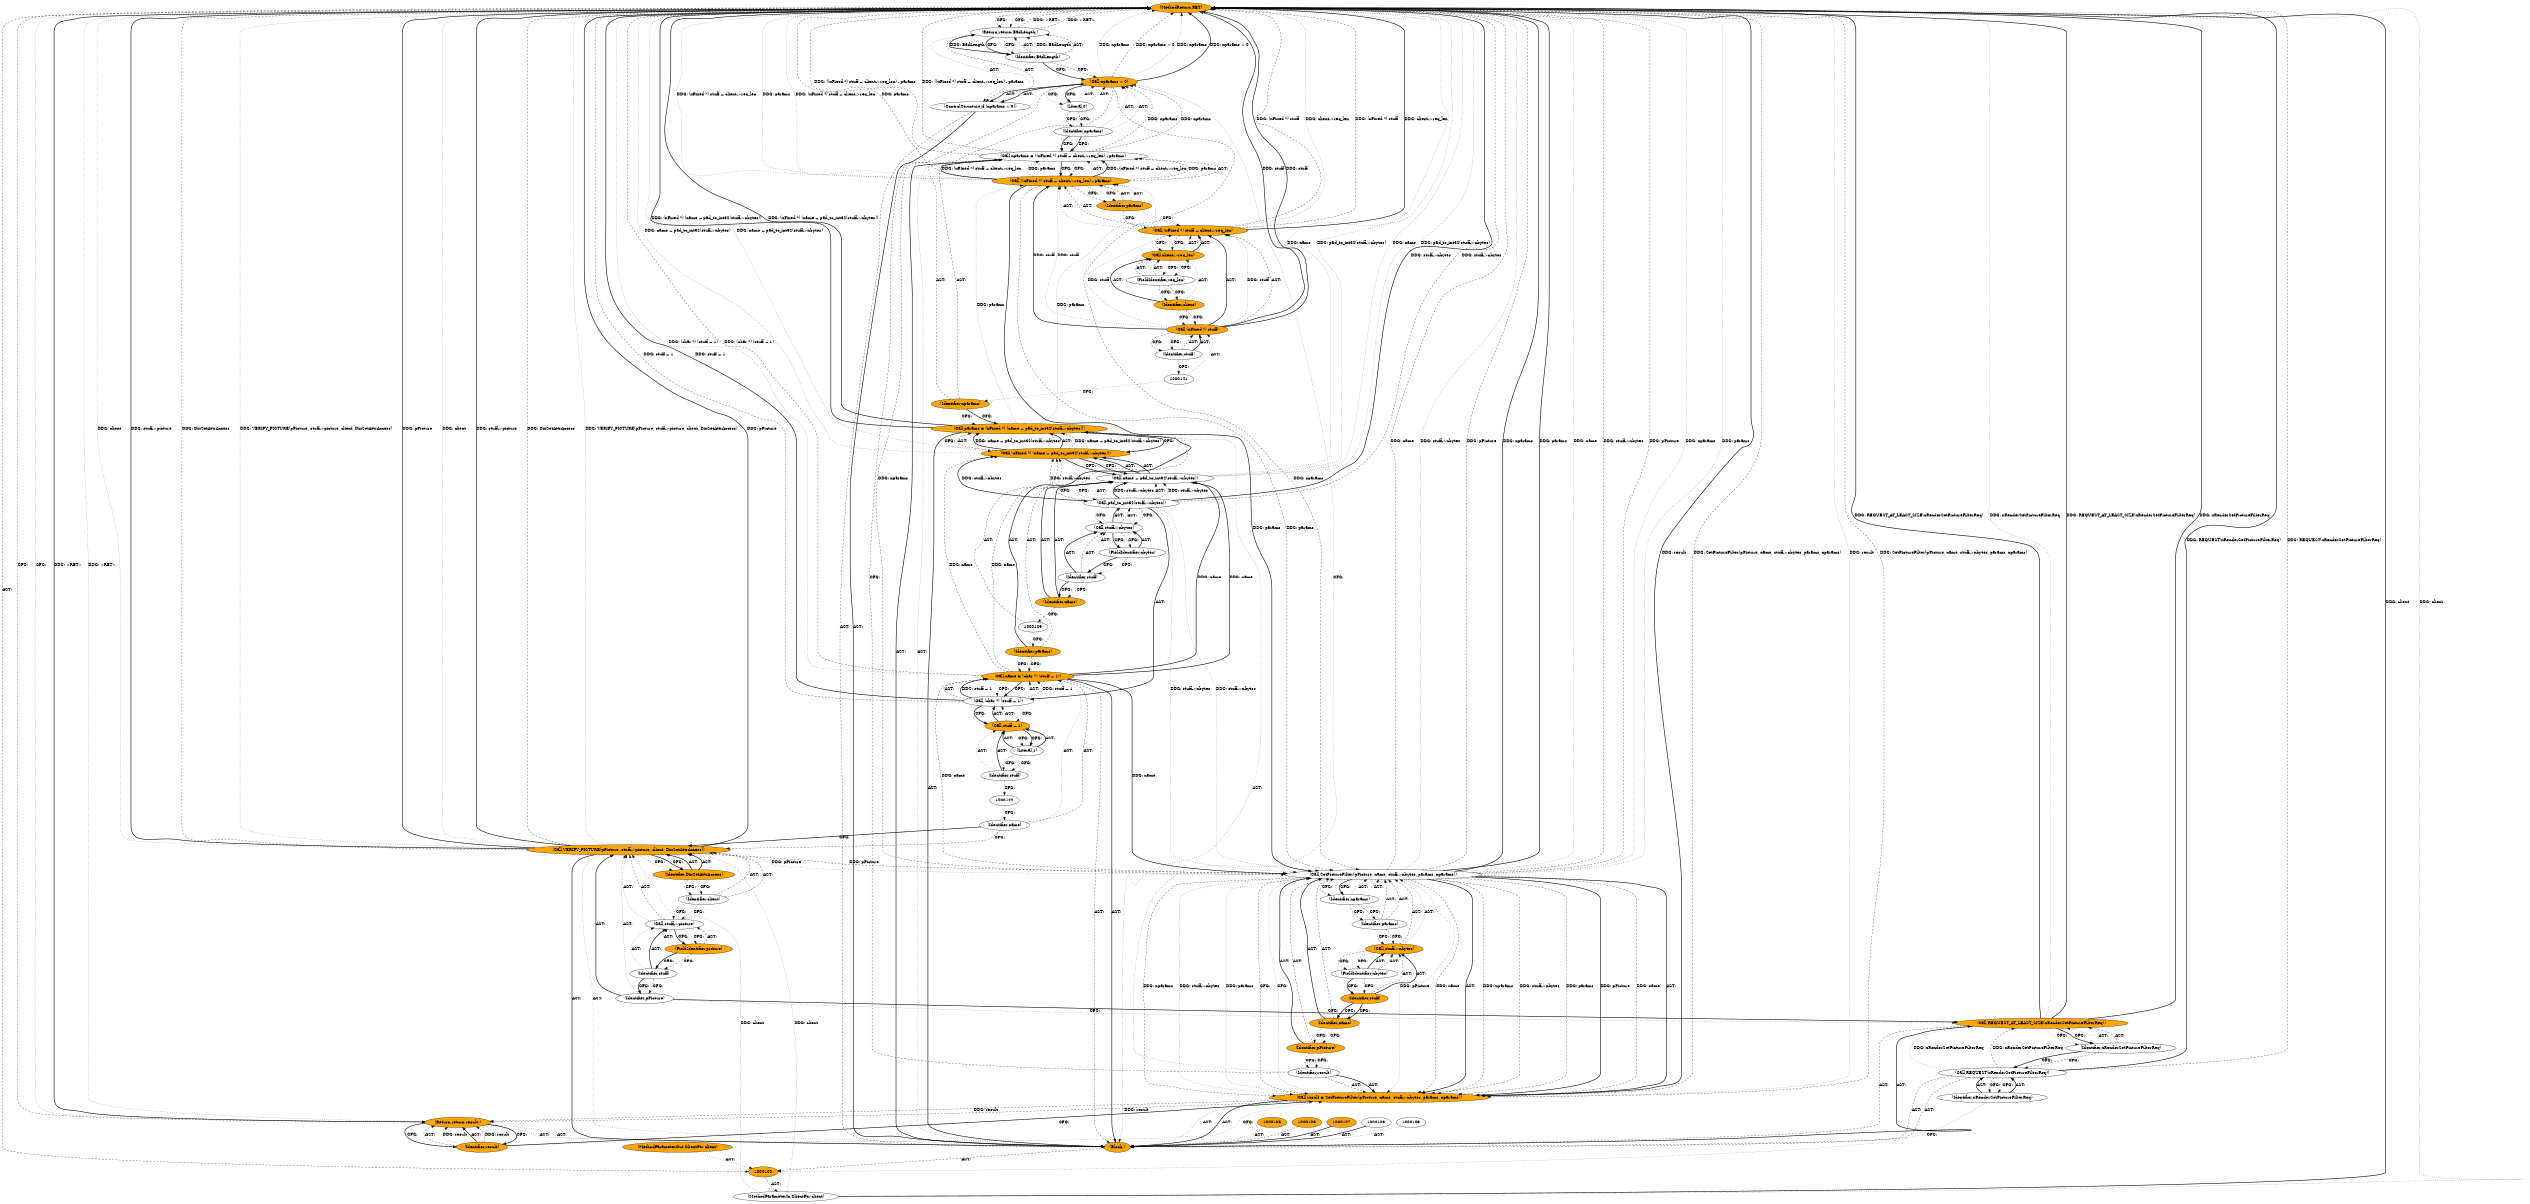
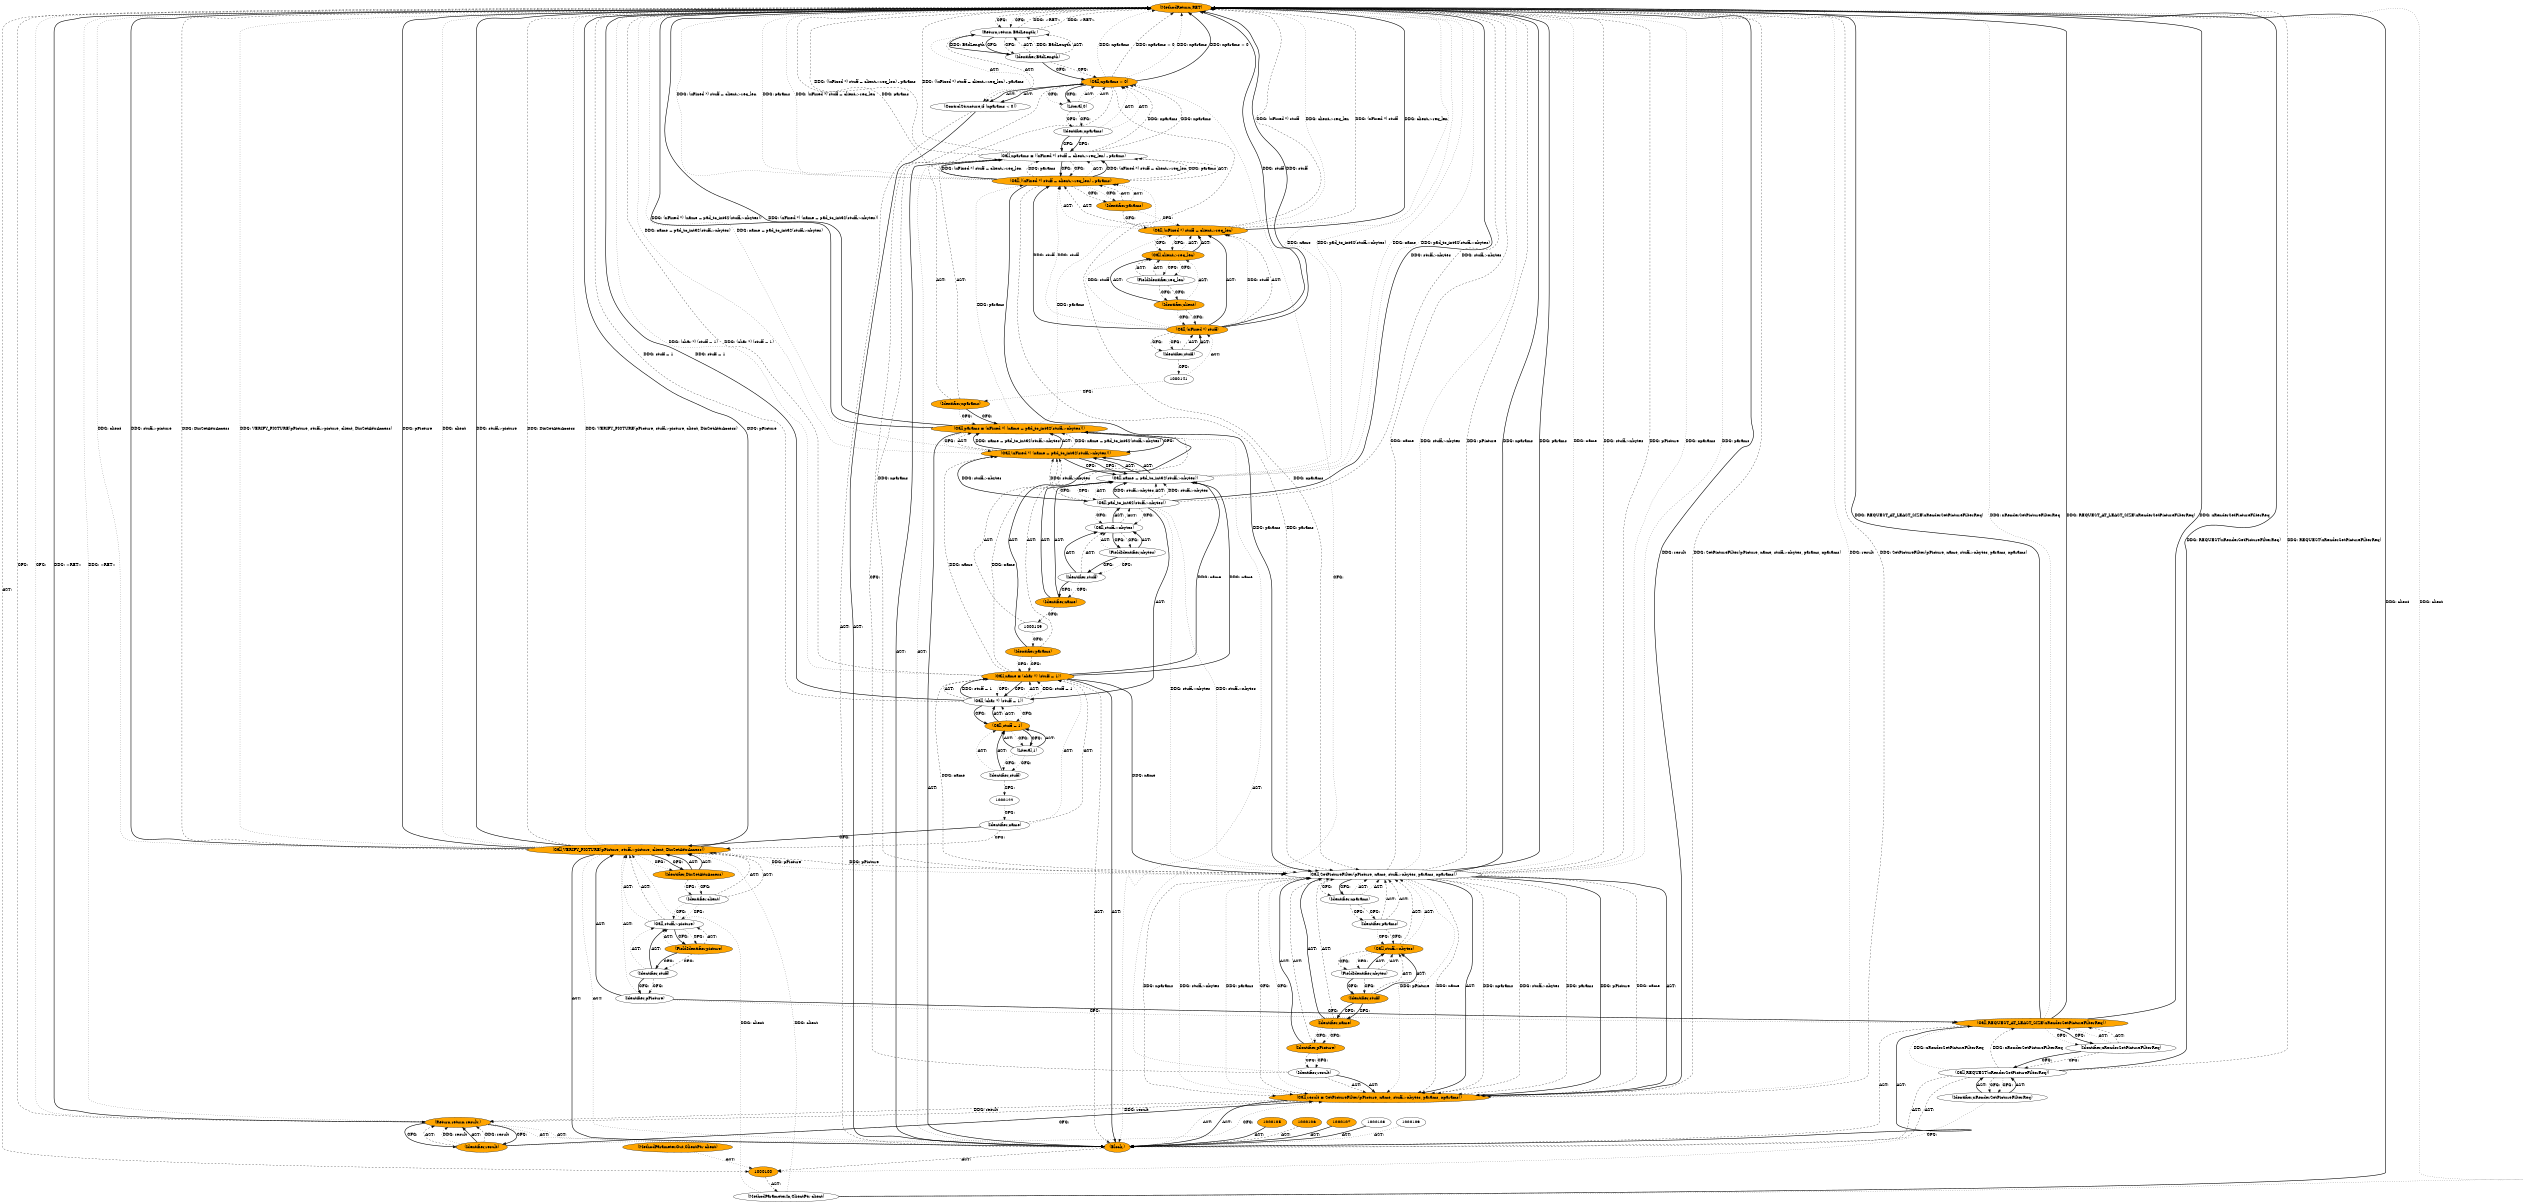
(1234, 1139) -> (1234, 1139)
